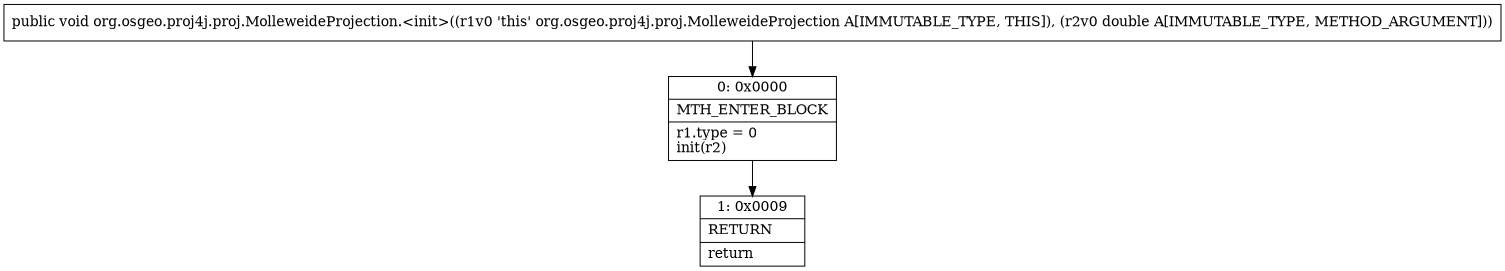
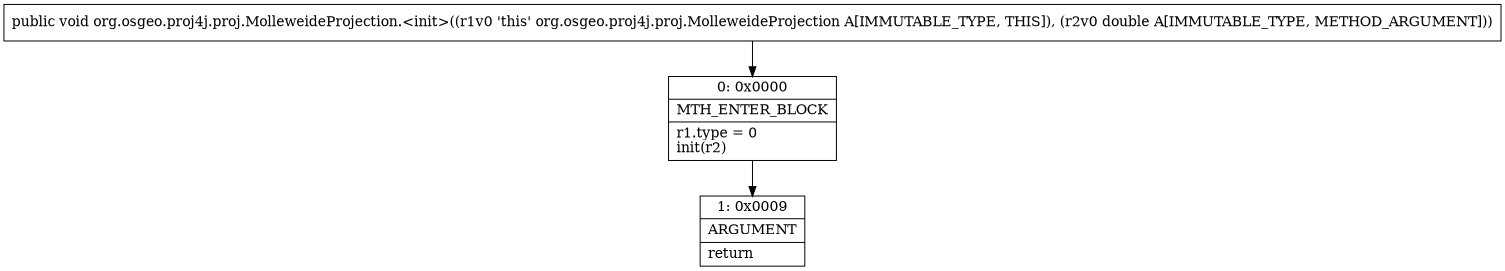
(740, 230) -> (752, 230)
